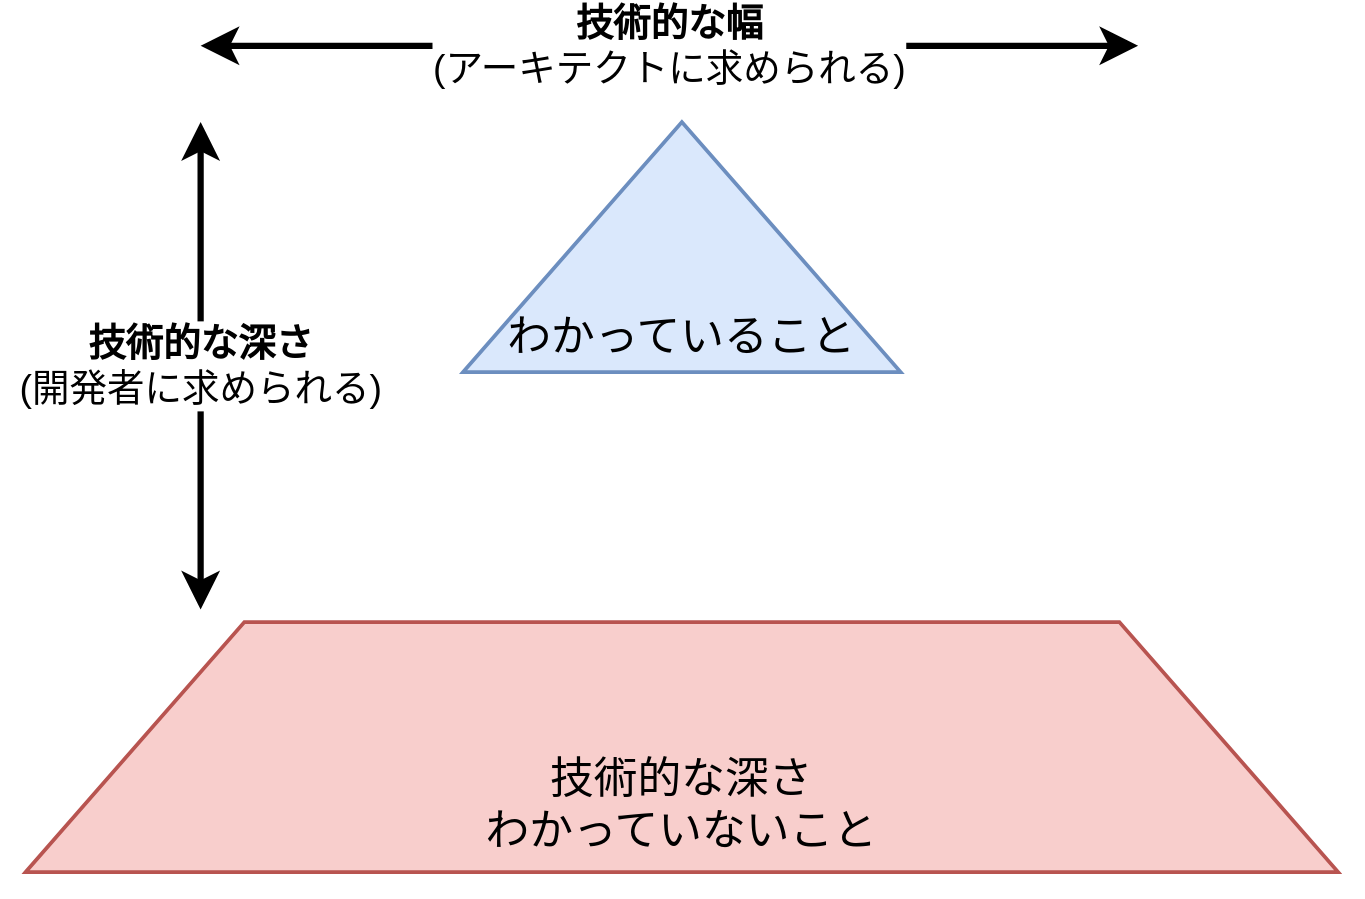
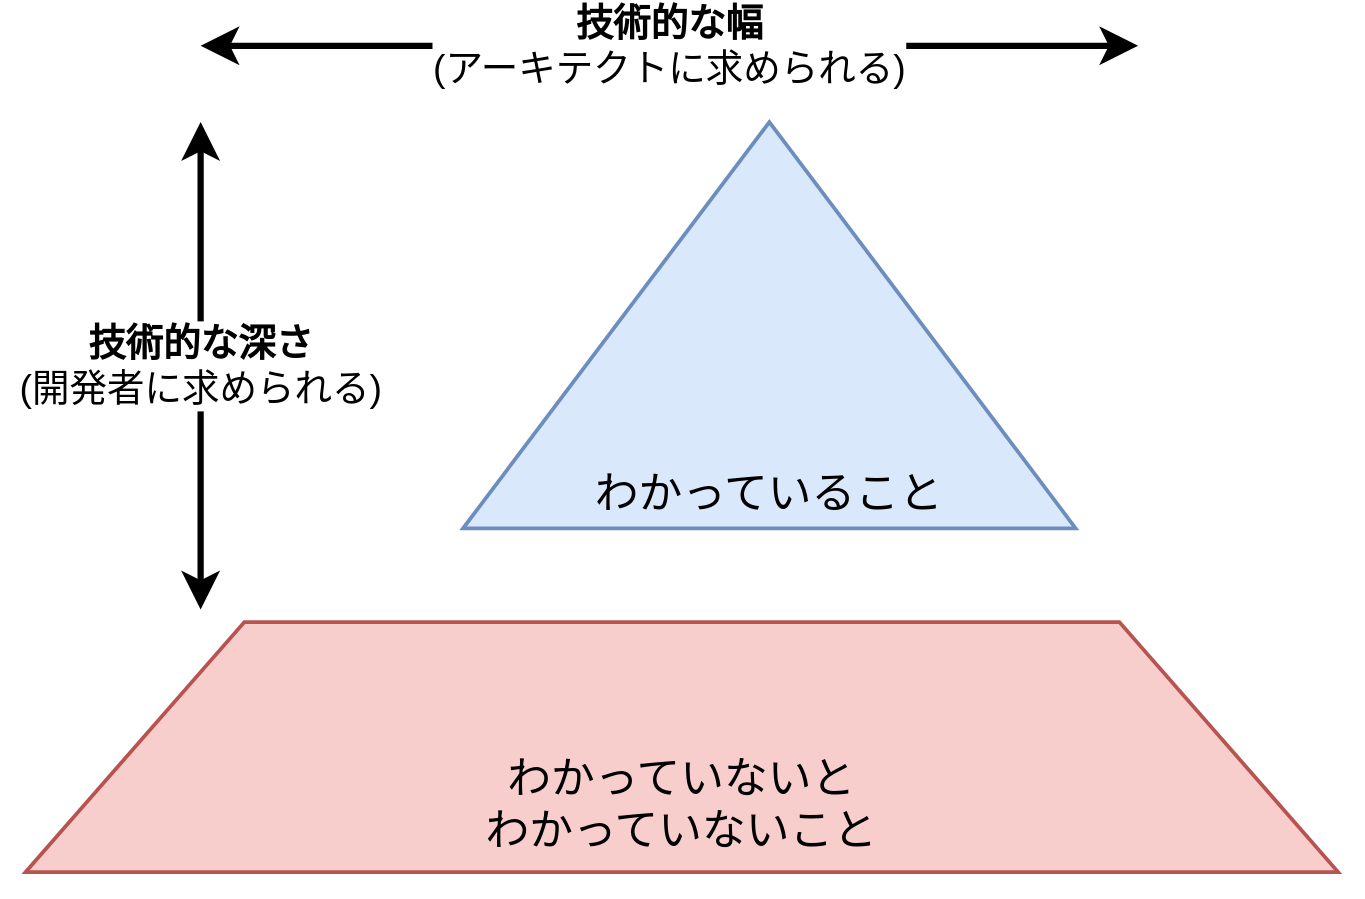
(682, 247) -> (769, 325)
(682, 803) -> (682, 803)
